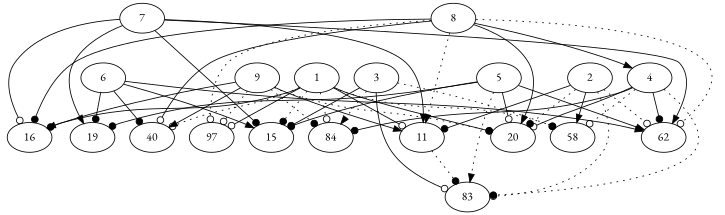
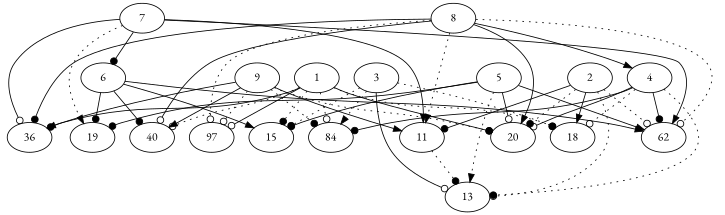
(79, 55) -> (79, 55)
(204, 75) -> (121, 51)
(366, 106) -> none
(319, 110) -> (319, 110)
(30, 137) -> (30, 137)
(573, 137) -> (573, 137)
(467, 197) -> (467, 197)
